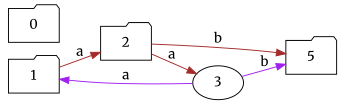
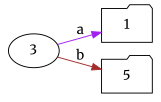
(34, 25) -> none
(126, 43) -> none
(259, 72) -> (75, 62)
